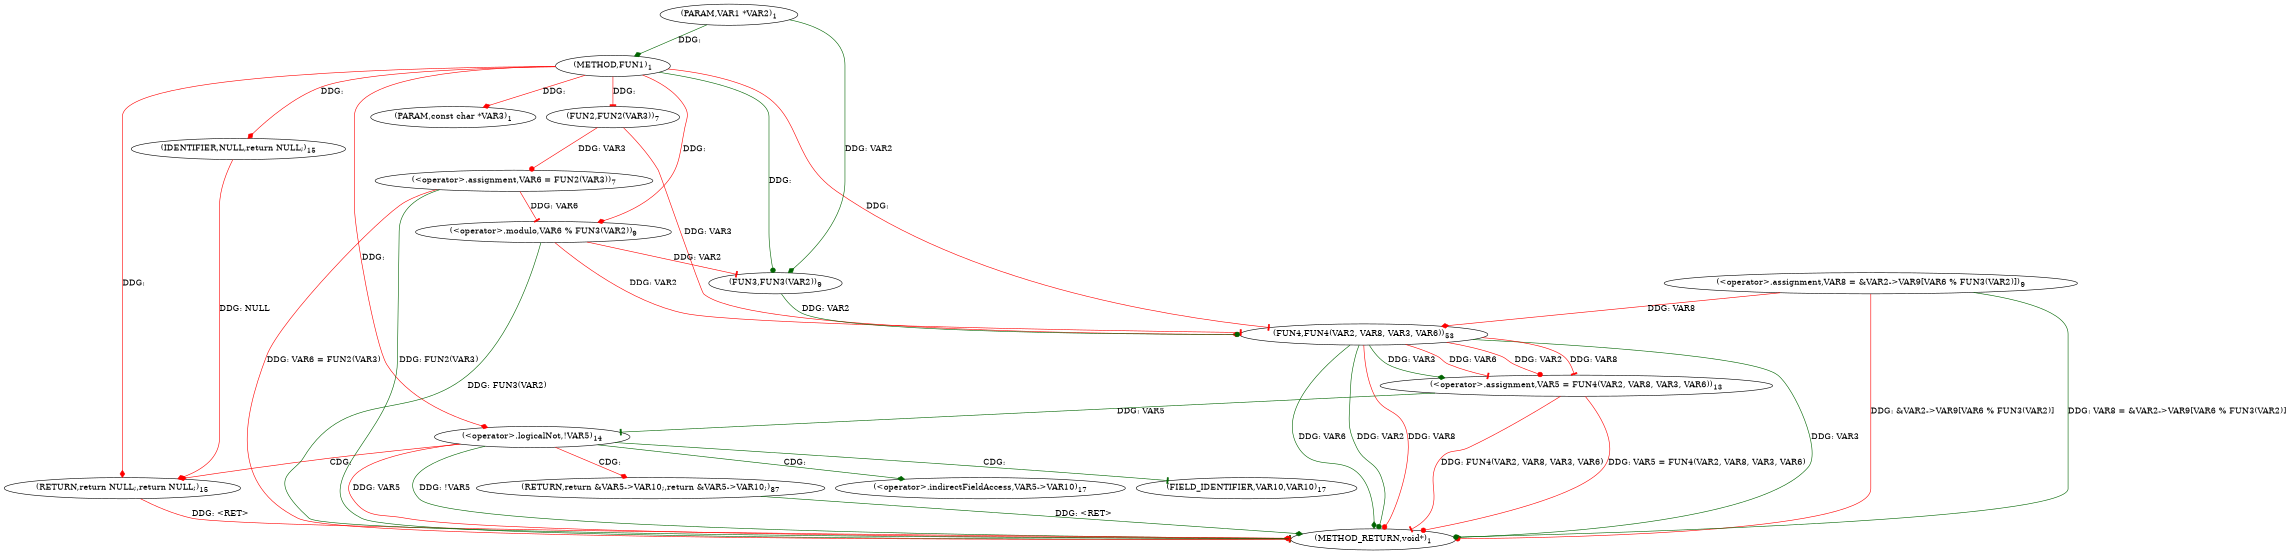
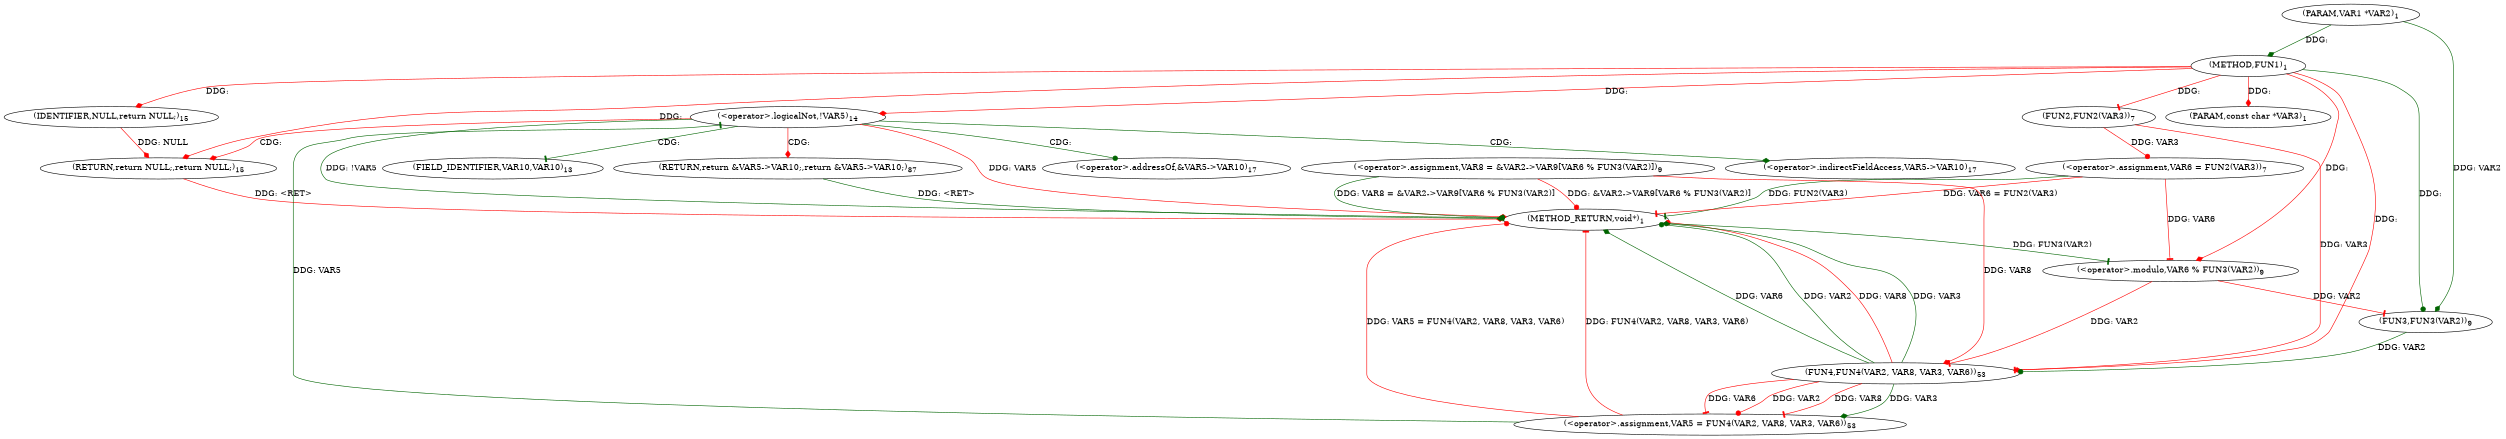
none -> (1167, 168)
(1718, 385) -> (1852, 424)
(1322, 487) -> (568, 168)
(287, 492) -> (1885, 237)
